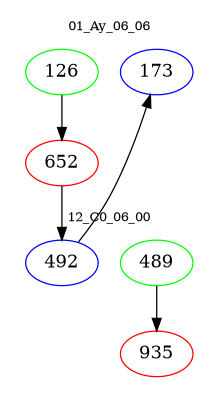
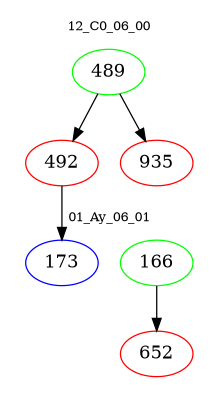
(109, 27) -> (109, 218)
(62, 72) -> (157, 263)
(62, 214) -> (88, 112)
(62, 263) -> (62, 163)
